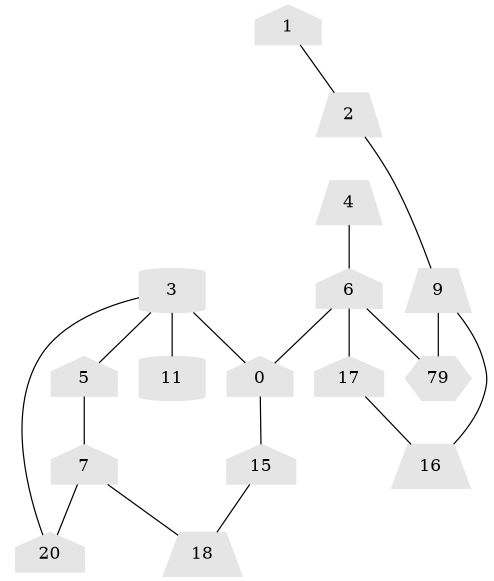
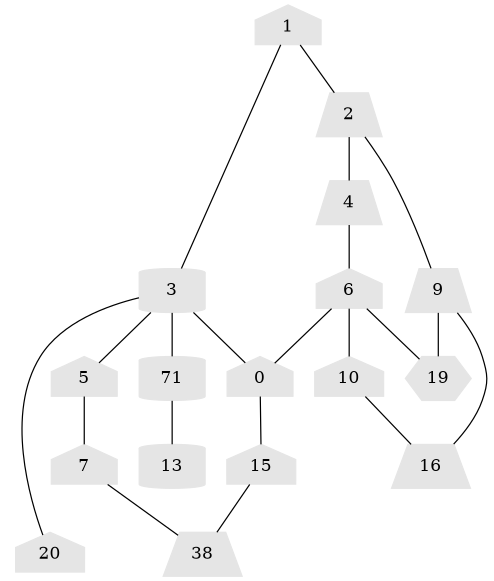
none -> (231, 157)
none -> (349, 159)
(172, 378) -> (172, 378)
(349, 378) -> (349, 378)
(438, 378) -> (438, 378)
none -> (172, 466)
(67, 510) -> none
(203, 554) -> (203, 554)
